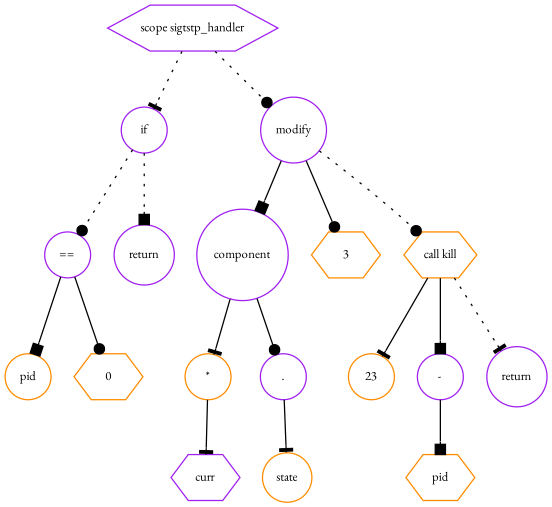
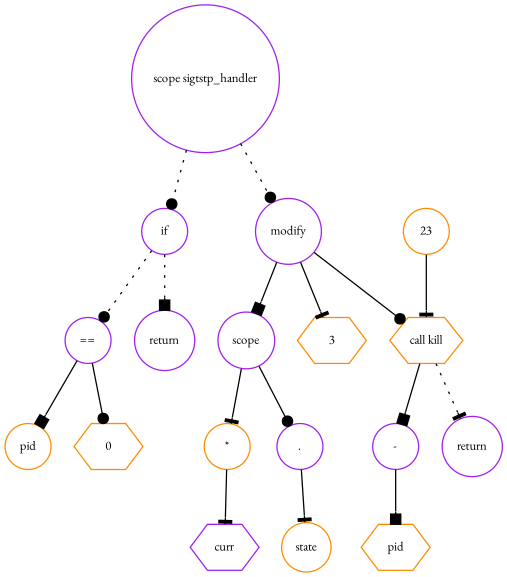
(193, 28) -> (205, 79)
(169, 77) -> (180, 175)
(367, 188) -> (355, 284)
(319, 191) -> (311, 287)
(243, 255) -> (246, 340)
(407, 314) -> (426, 283)
